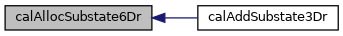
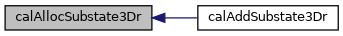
(78, 18) -> (78, 18)
